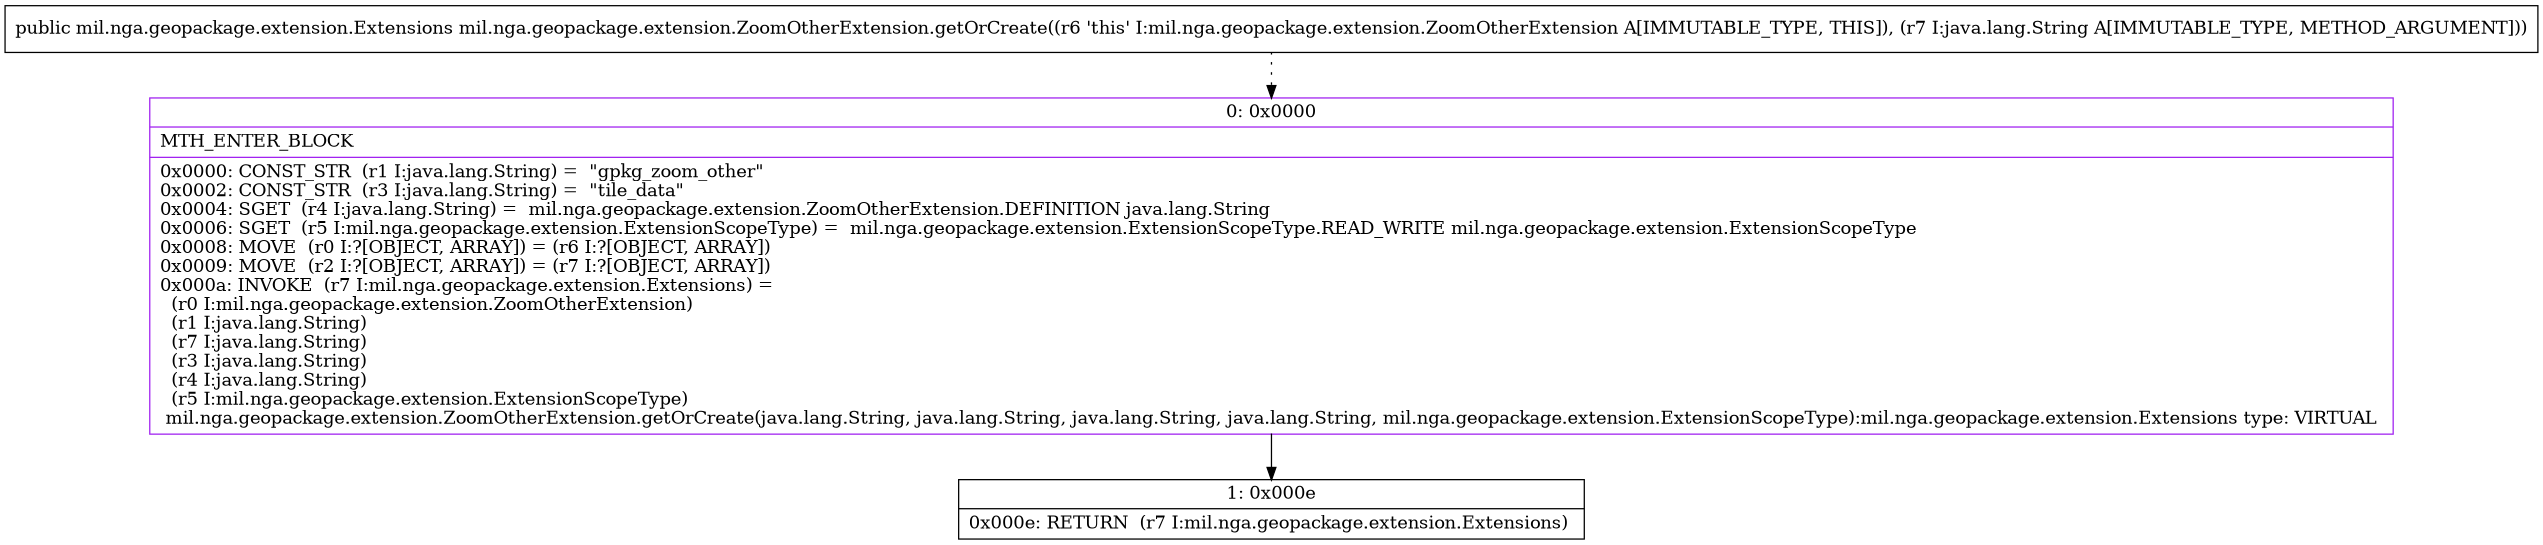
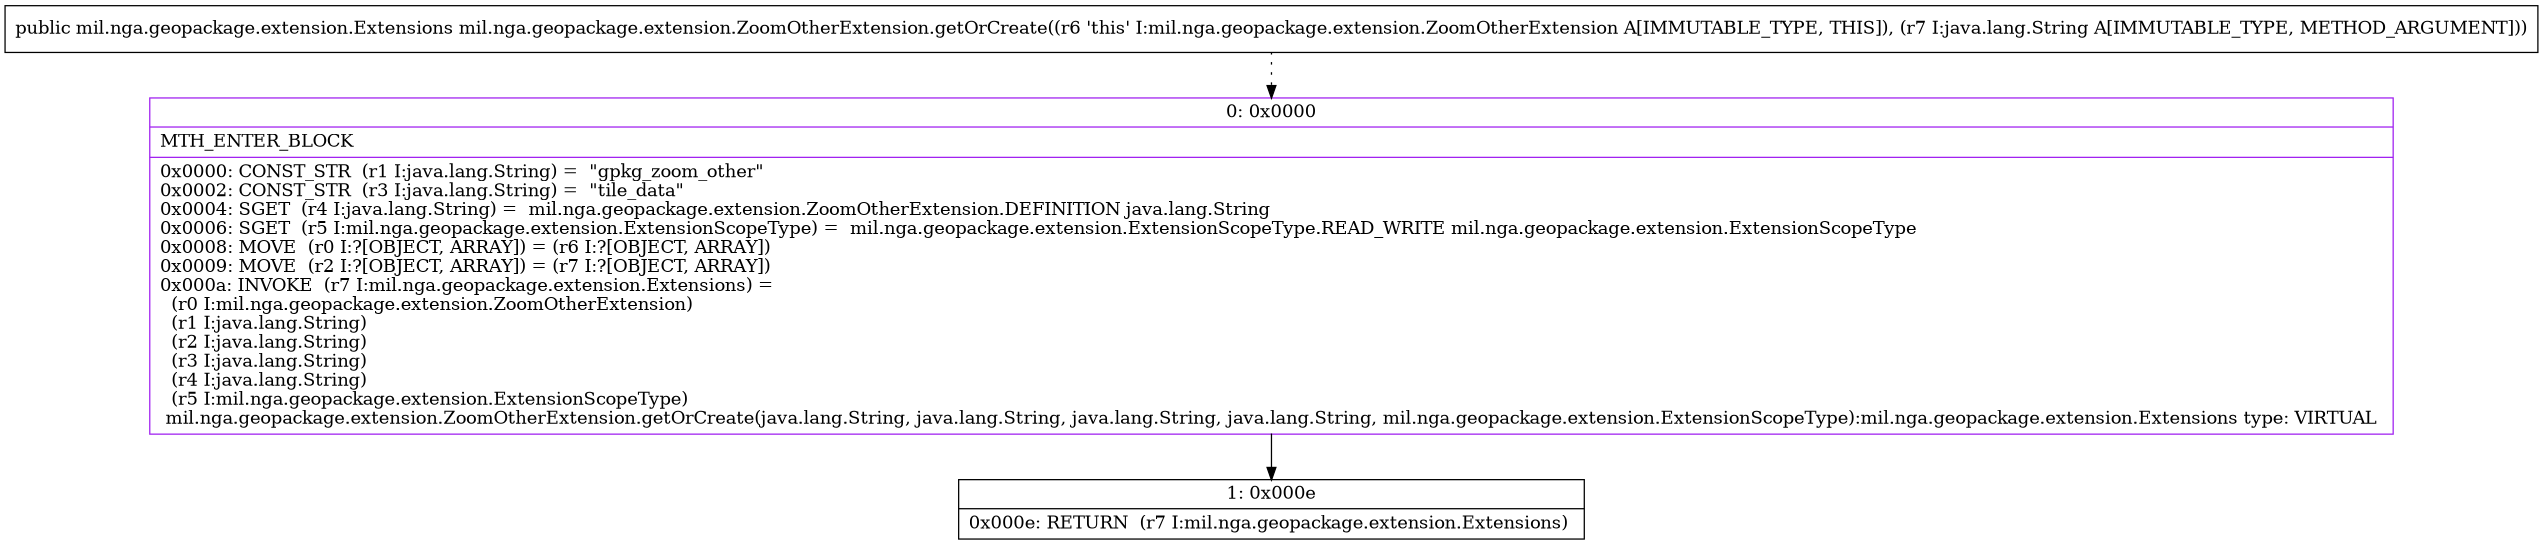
(264, 343) -> (264, 343)
